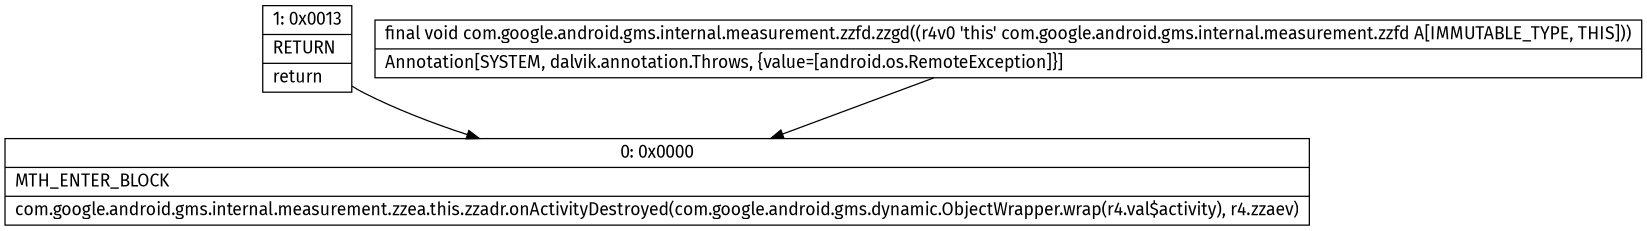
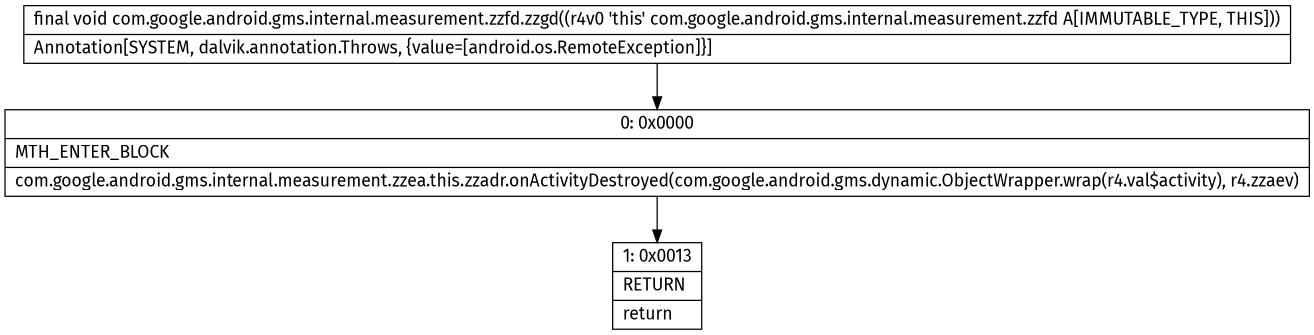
(409, 113) -> (657, 213)
